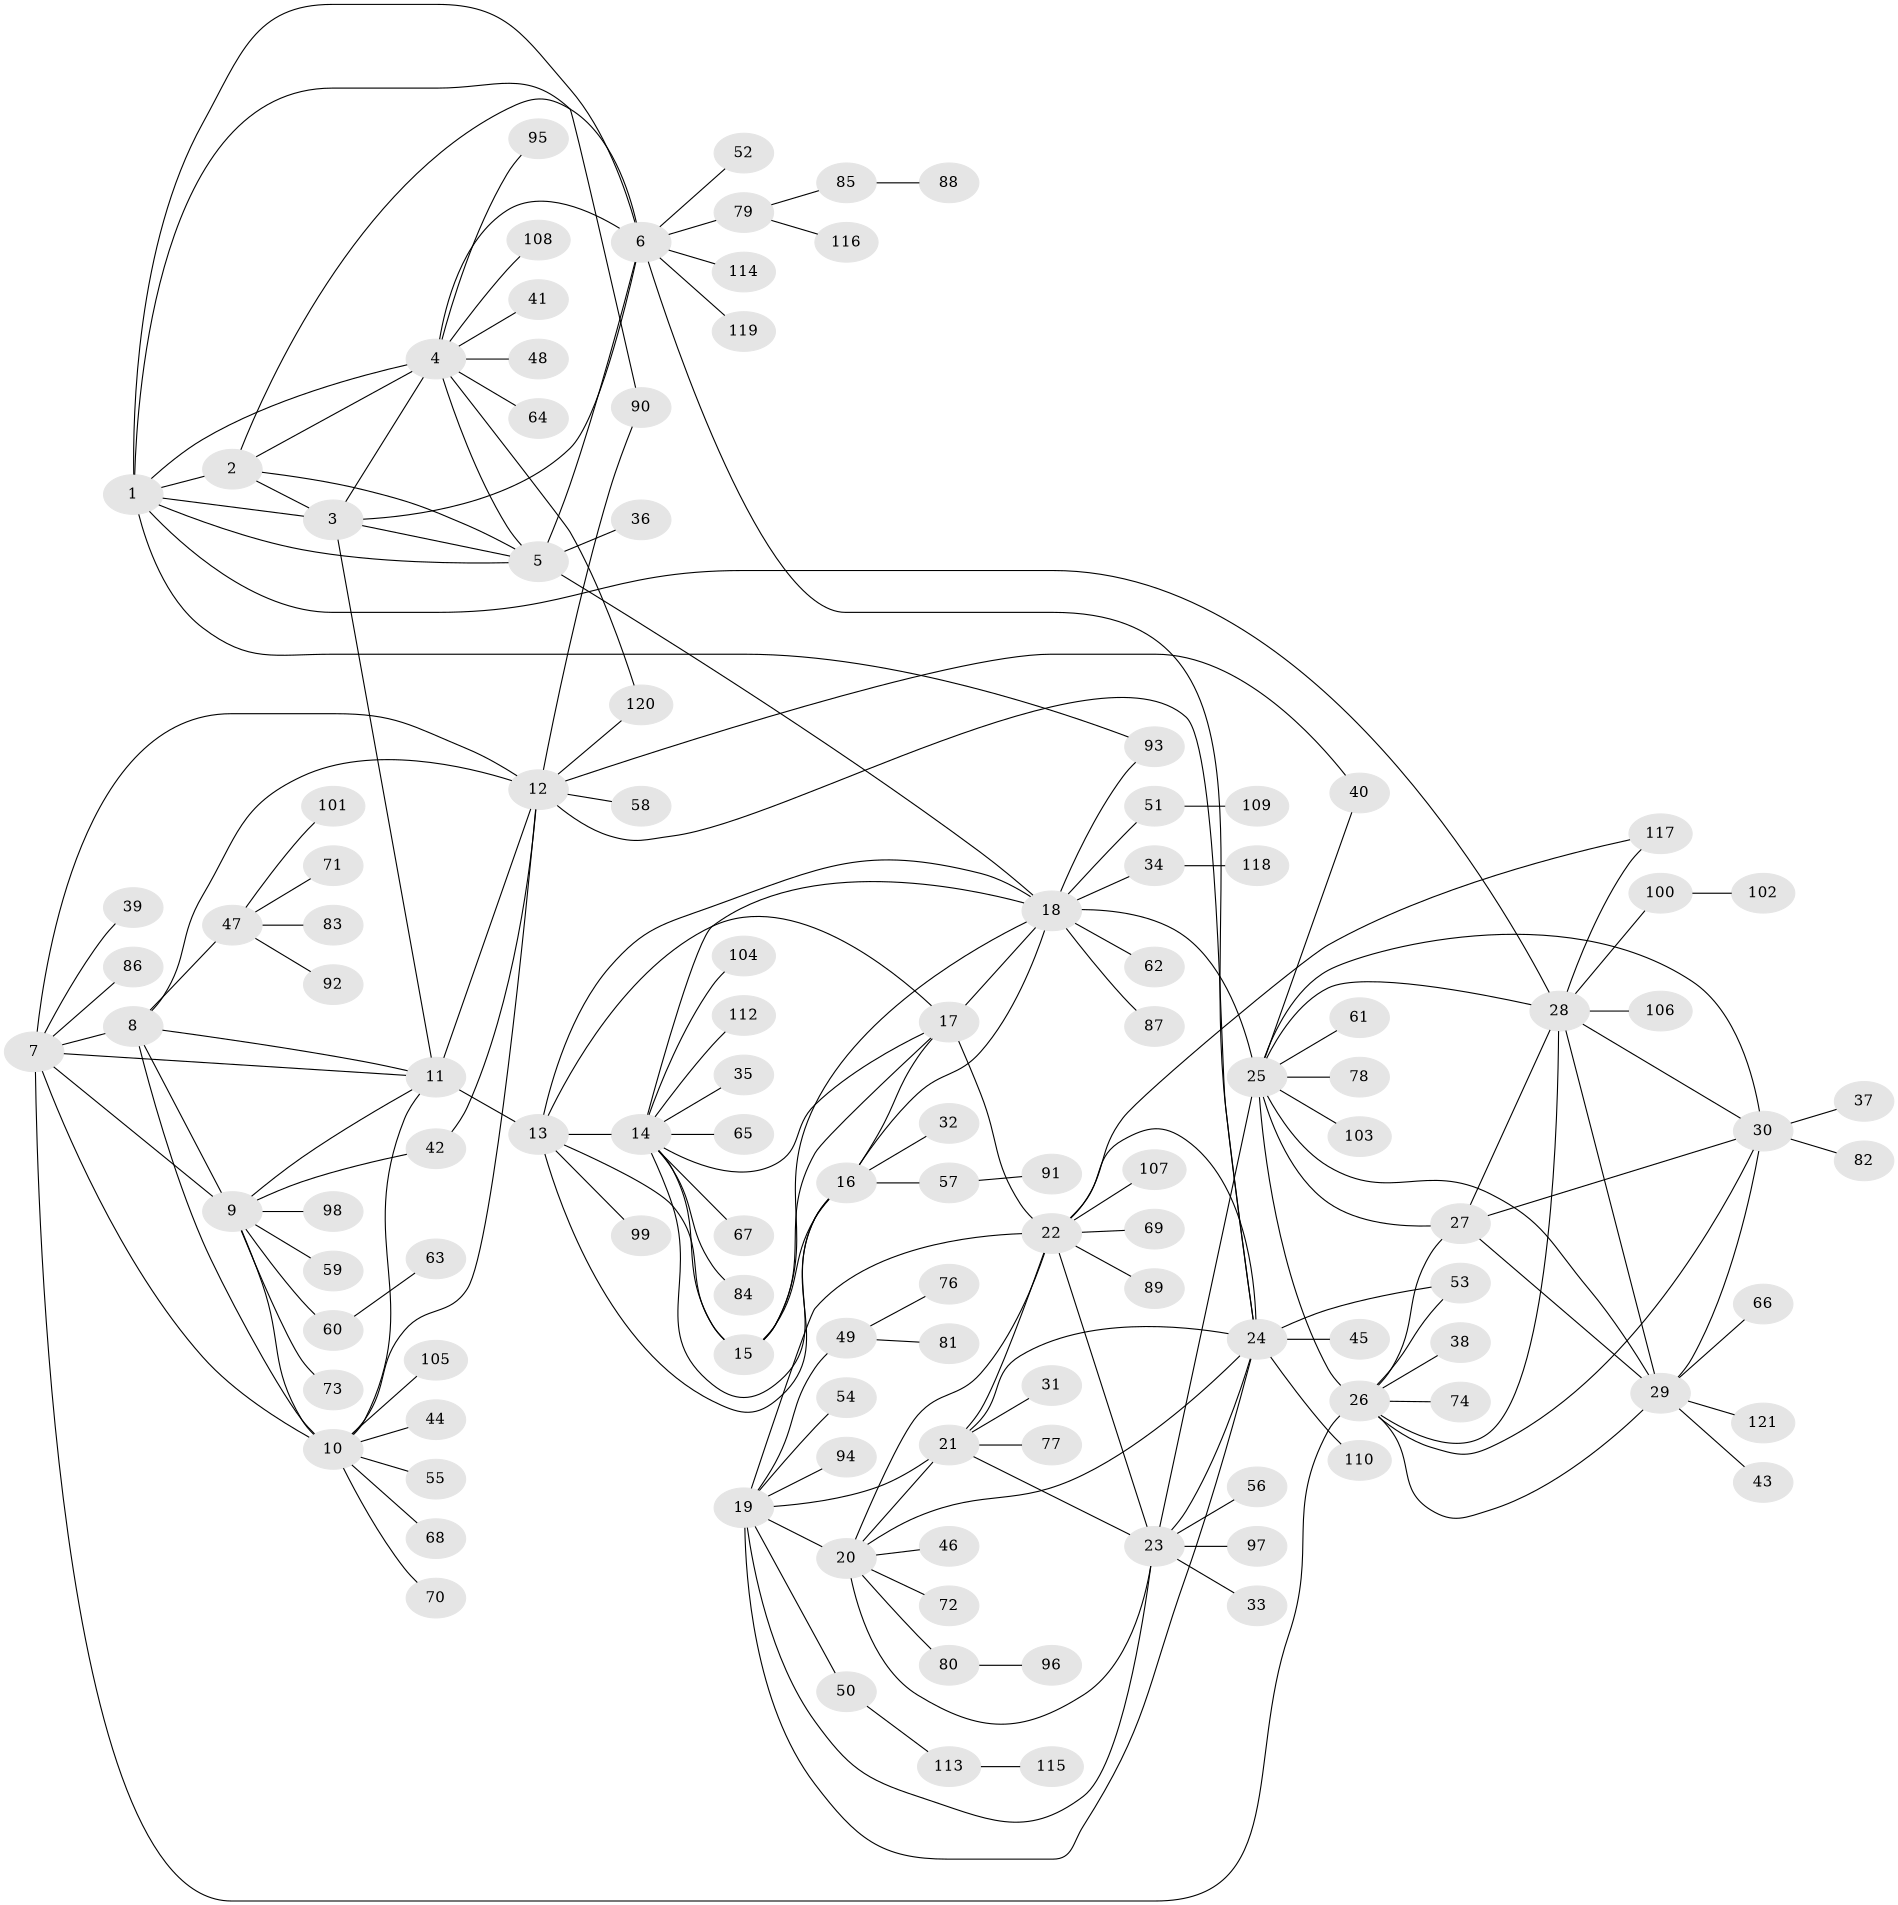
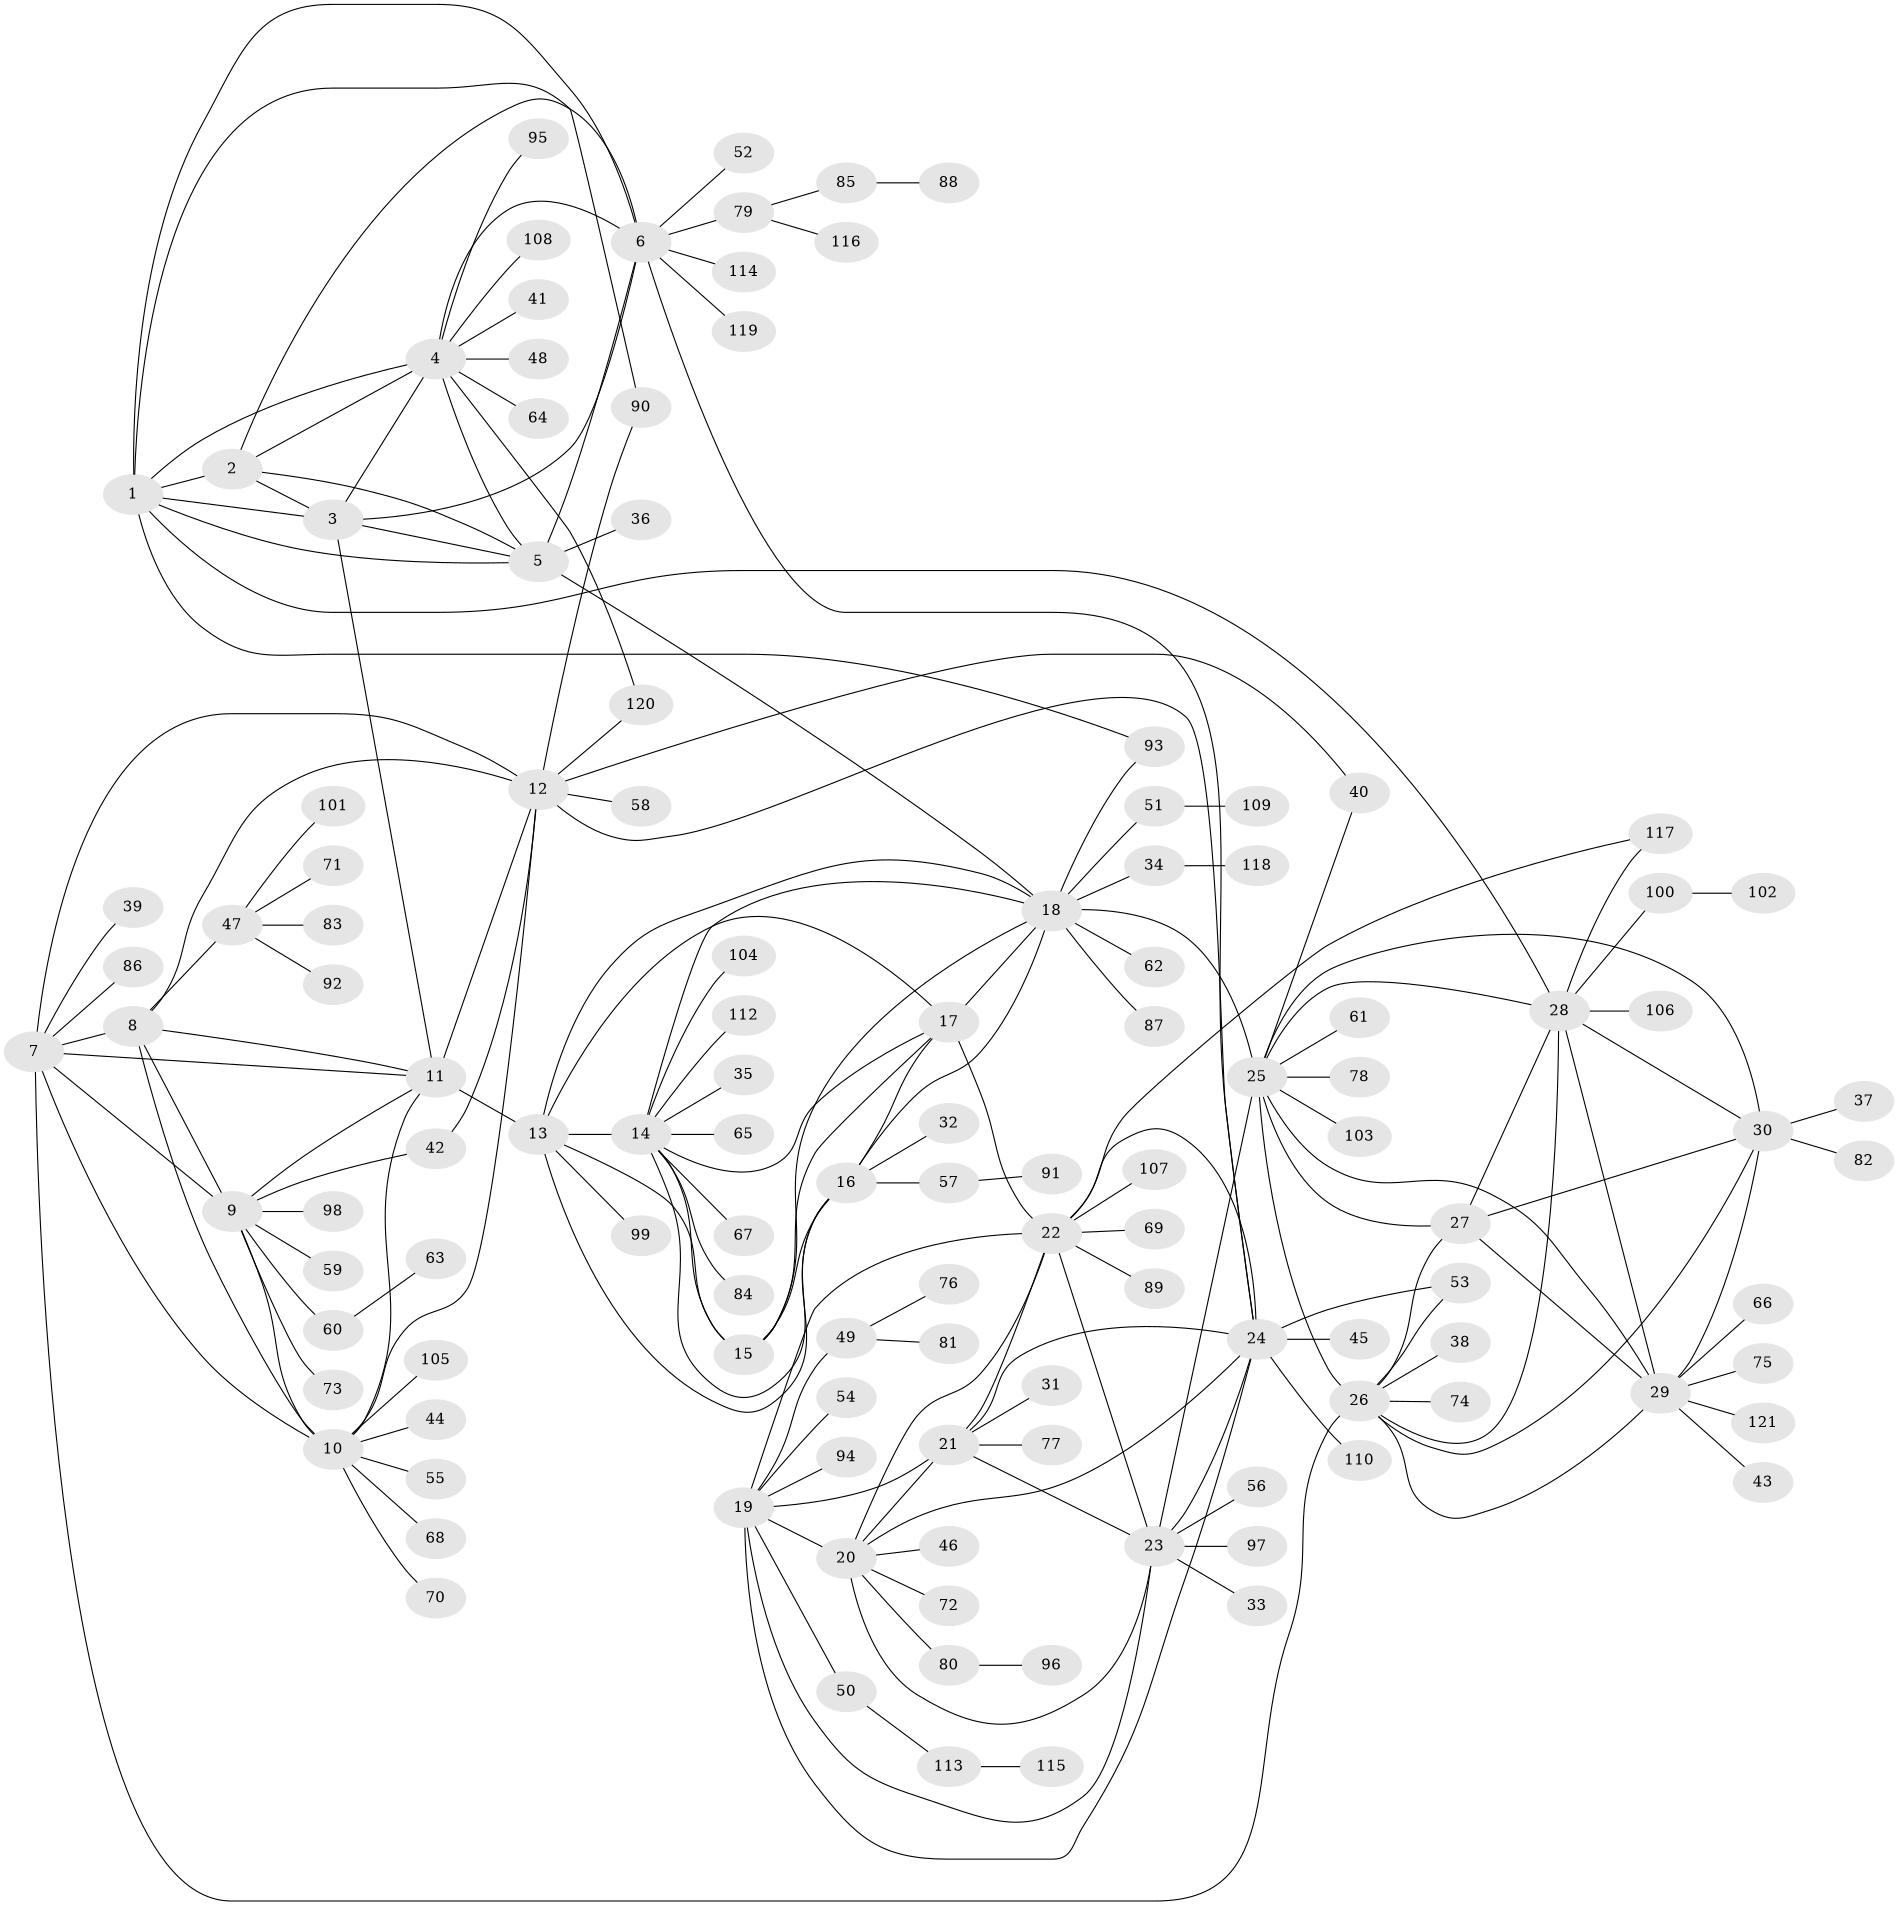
none -> (1763, 1364)
